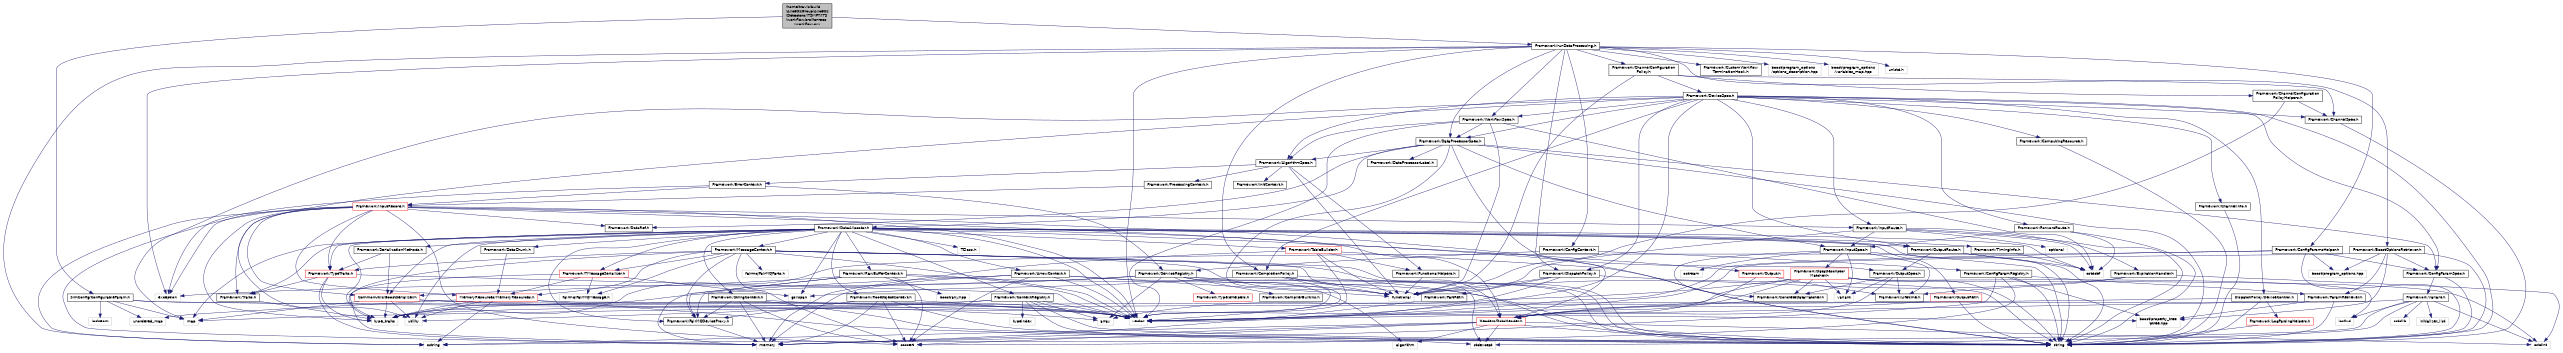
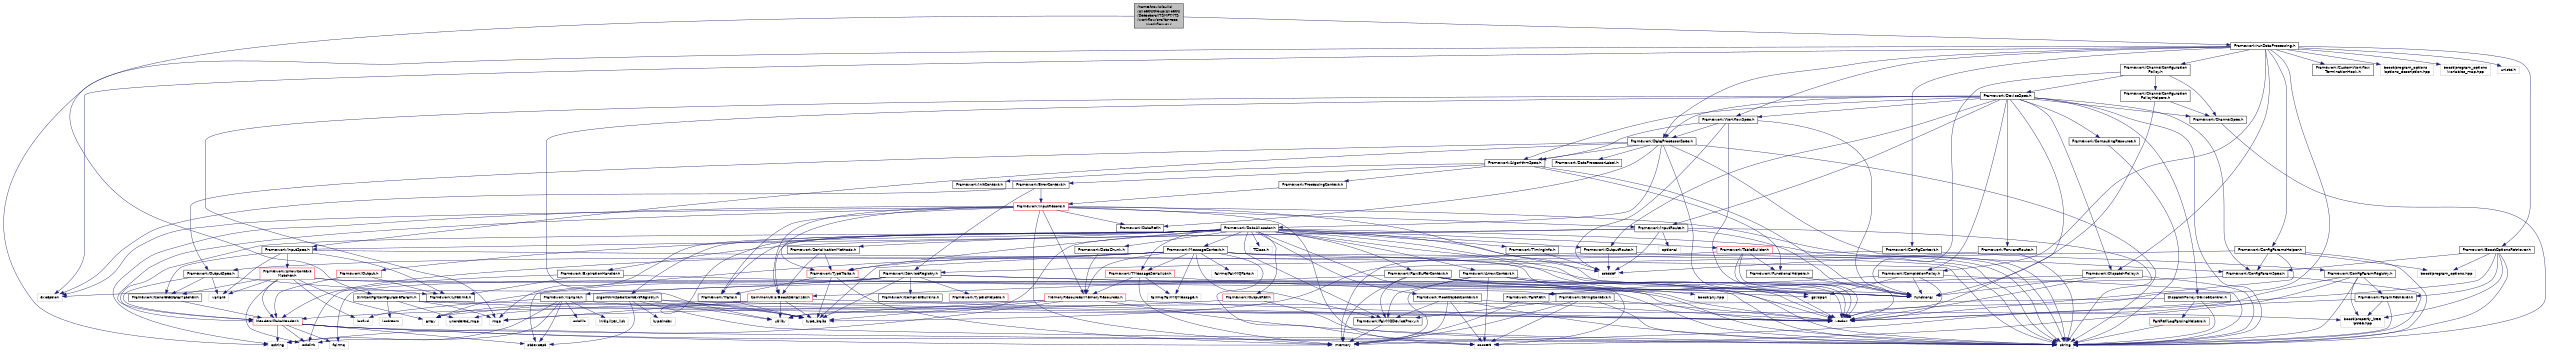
(2223, 207) -> none
(1955, 238) -> none
(1691, 274) -> none
(1820, 274) -> (287, 274)
(204, 279) -> none
(1022, 298) -> (628, 298)
(2280, 321) -> (2179, 321)
(1405, 345) -> (339, 345)
